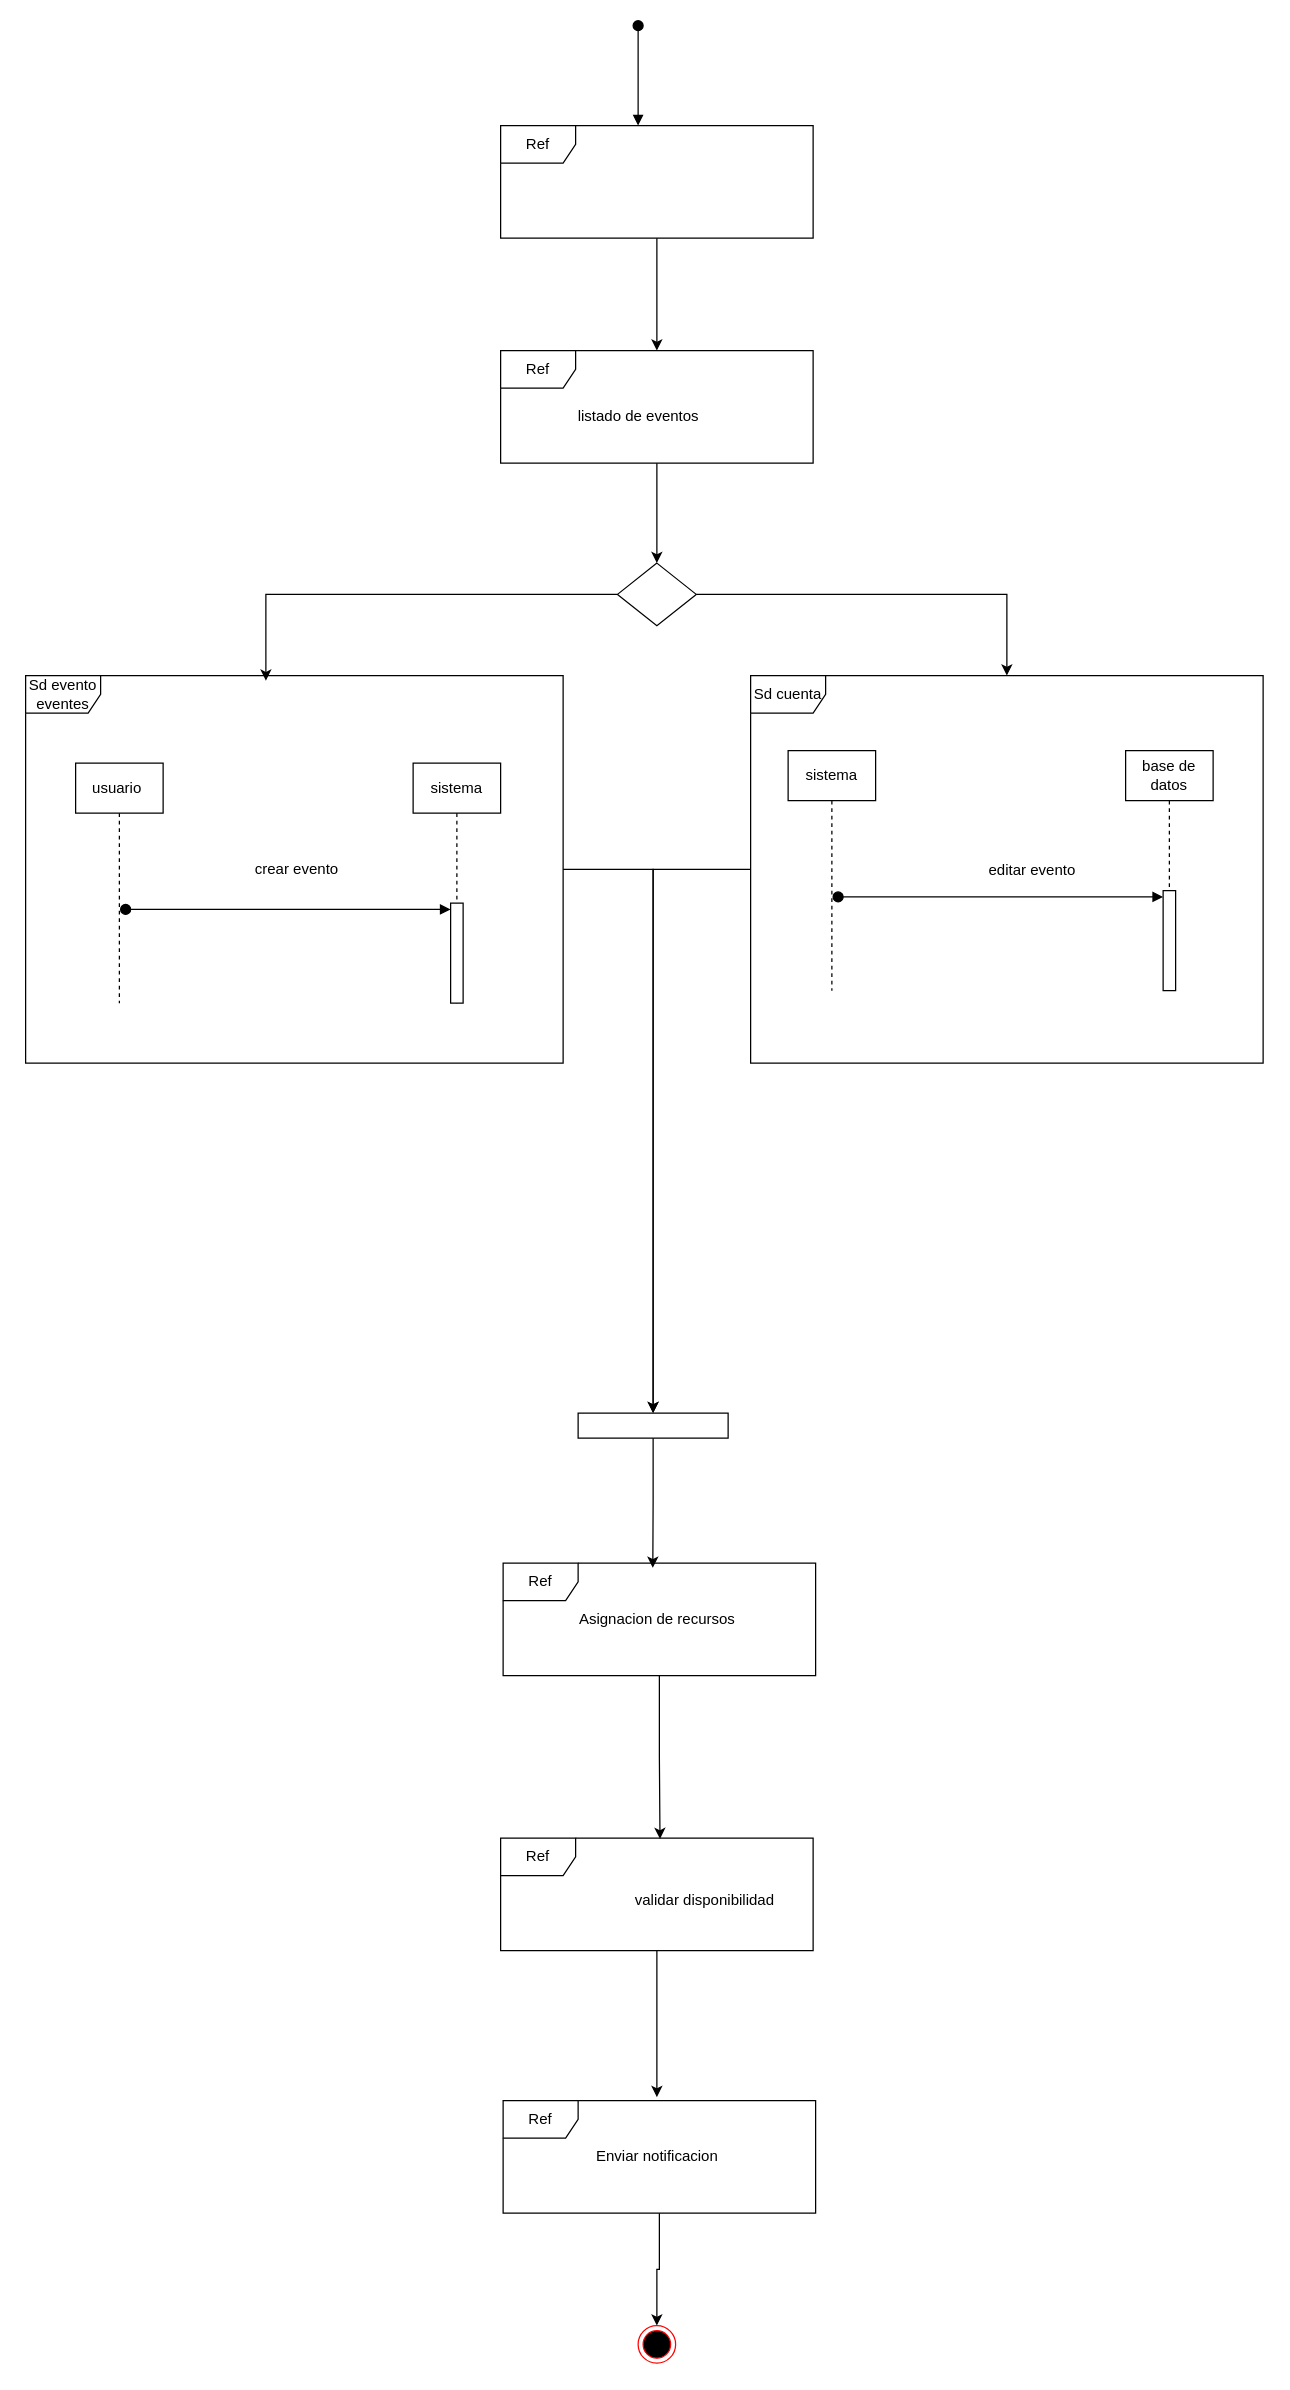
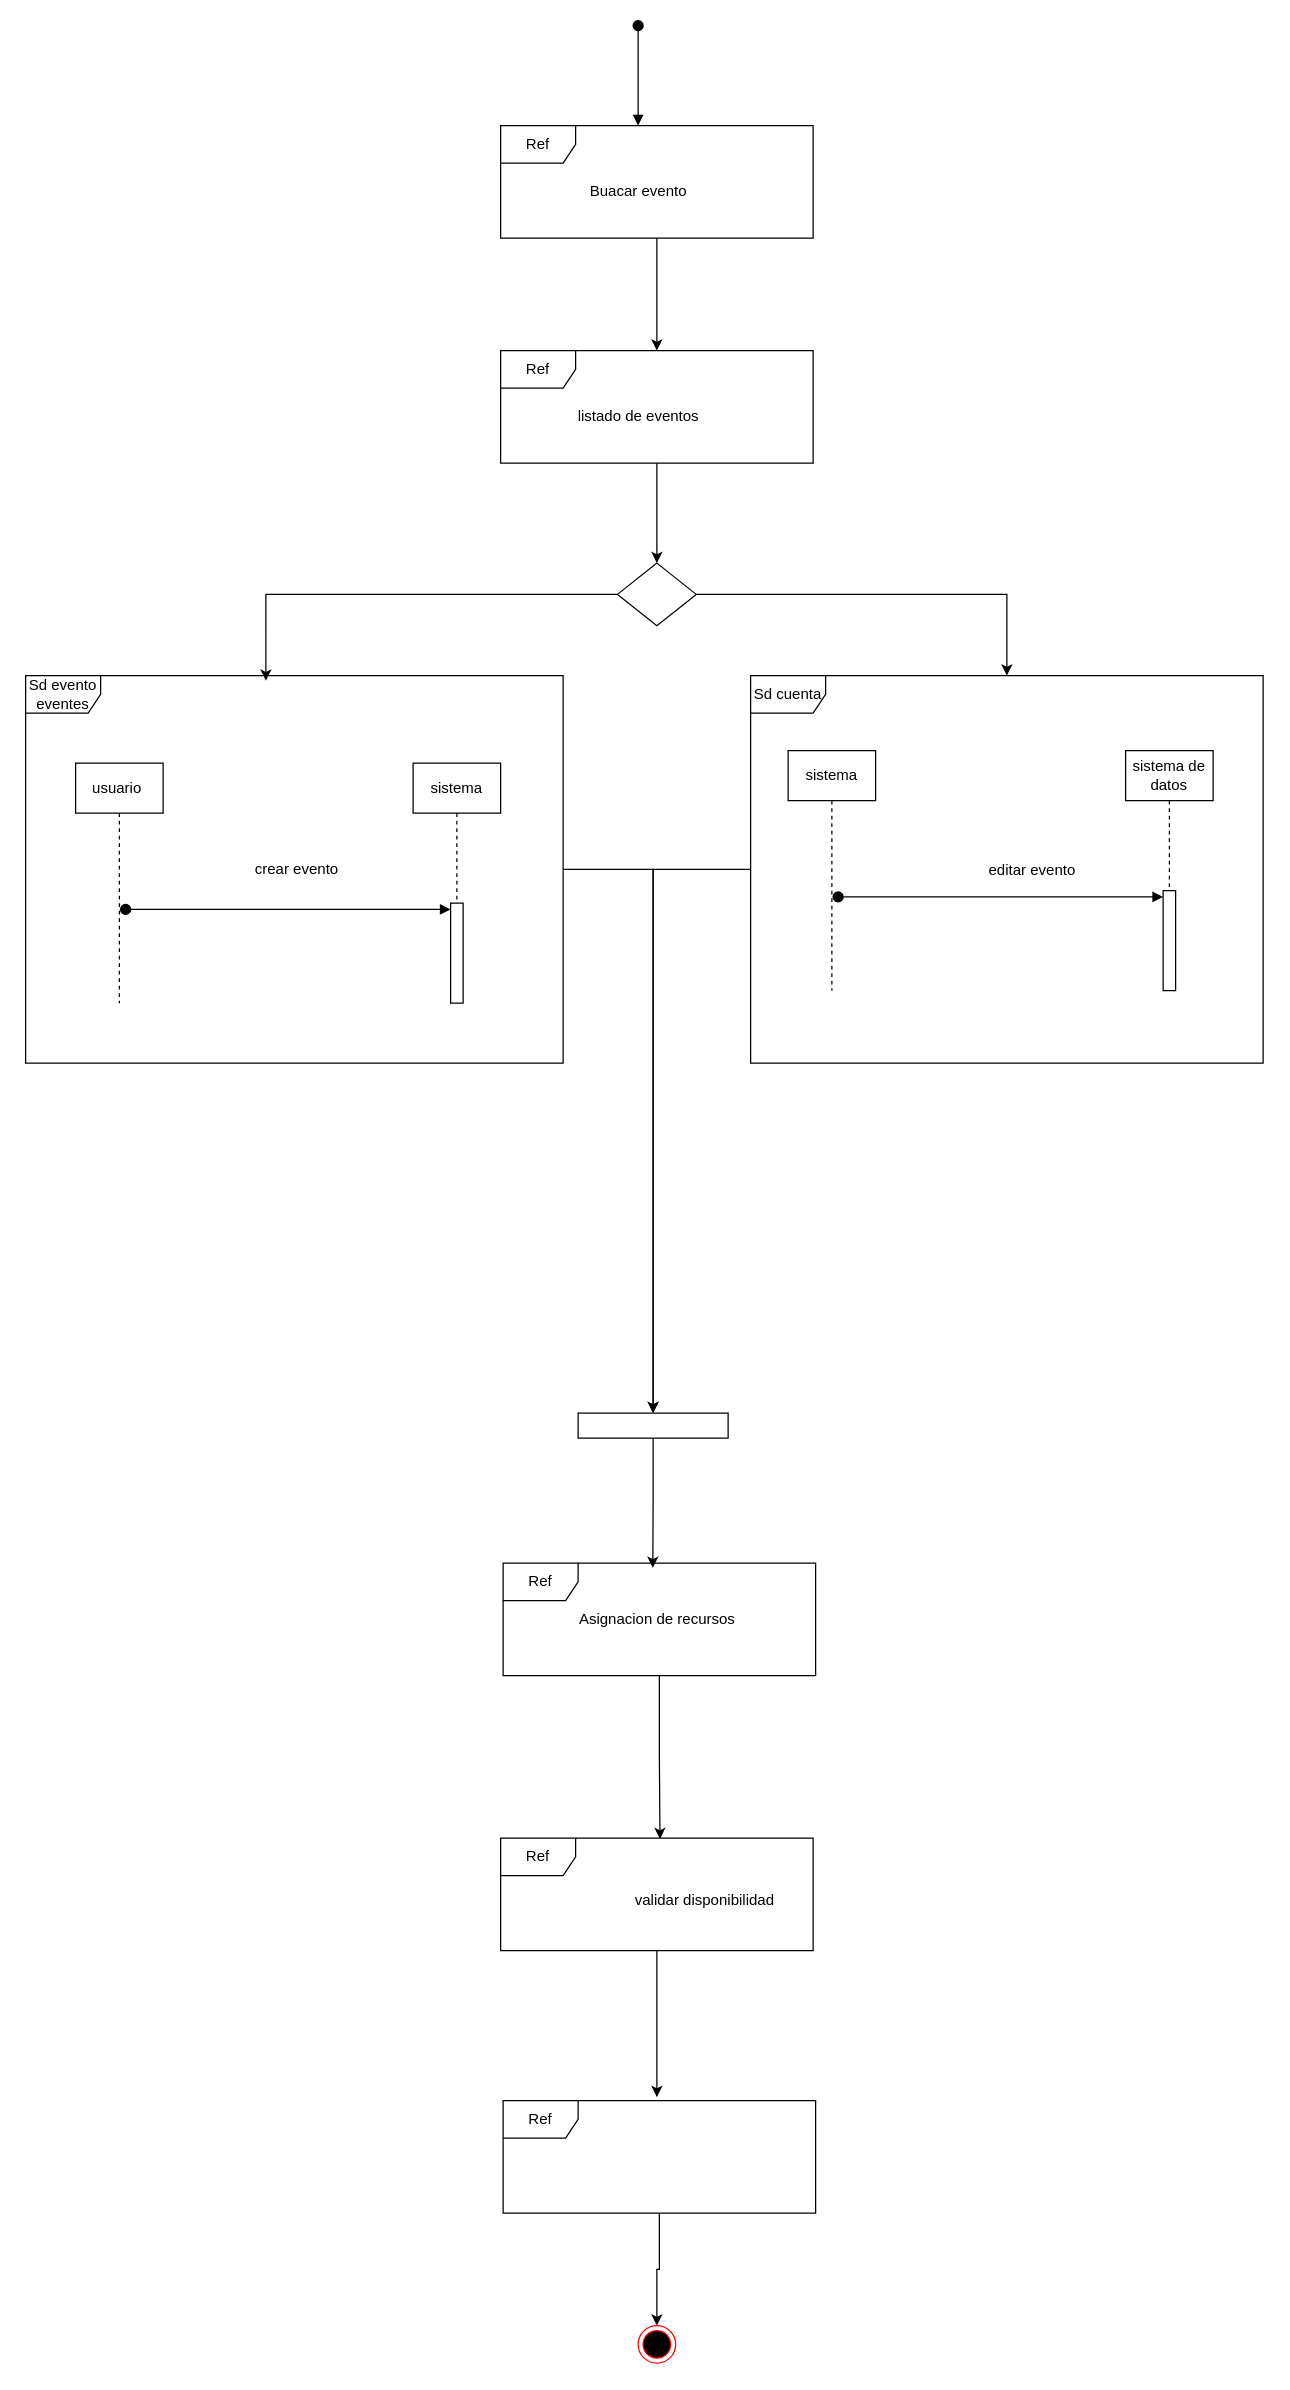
none -> (638, 192)
(1169, 776) -> (1169, 776)
(657, 2157) -> none
